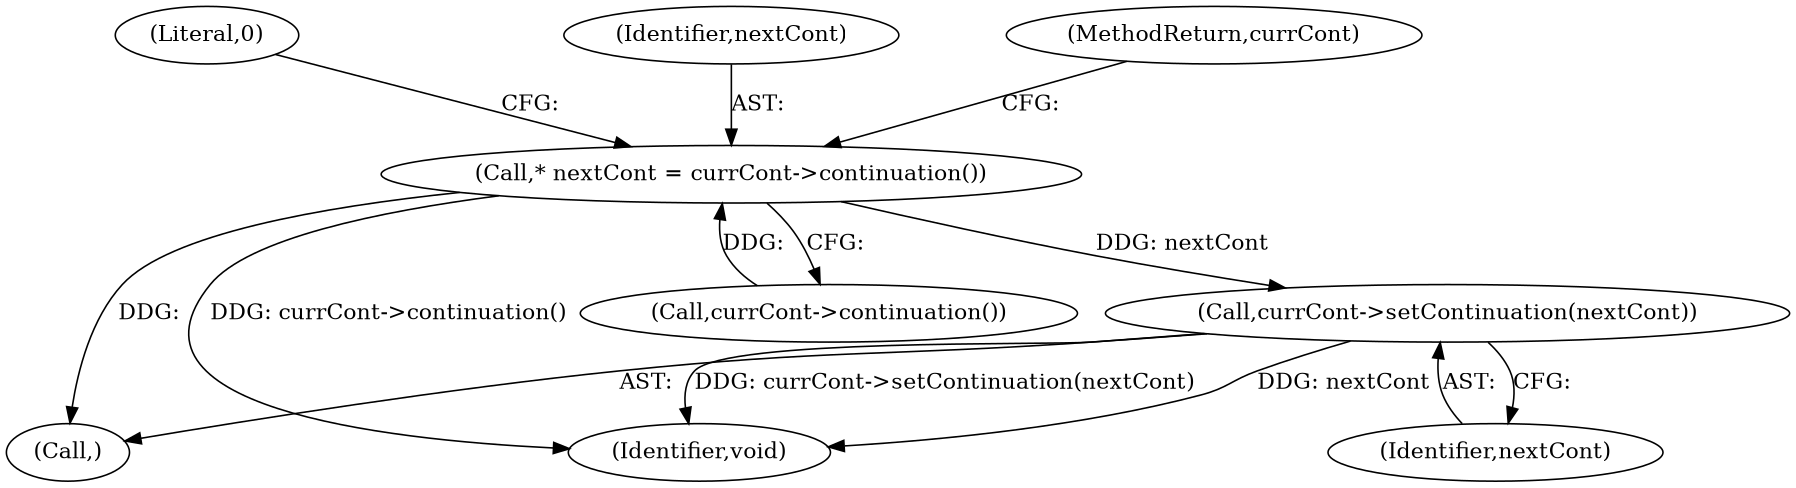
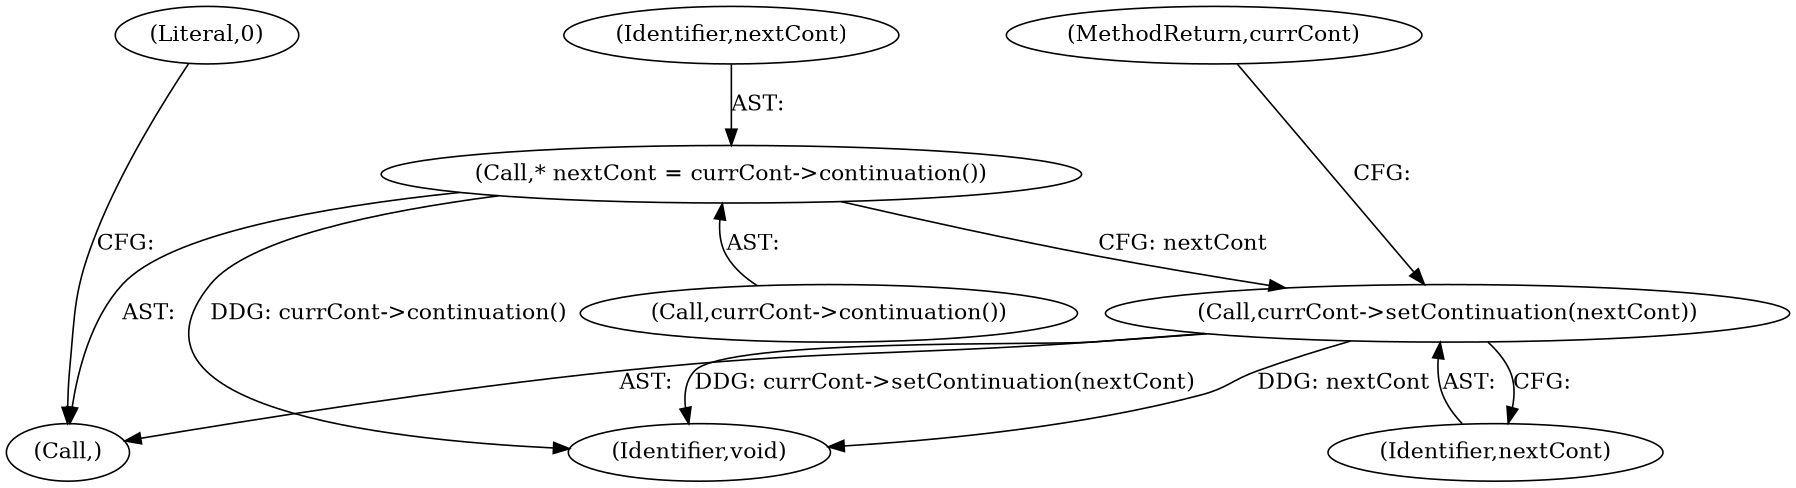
(445, 99) -> (99, 226)
(983, 102) -> (1325, 168)
(795, 233) -> none
(757, 244) -> (757, 244)
(1183, 244) -> (1183, 244)
(153, 313) -> (153, 313)
